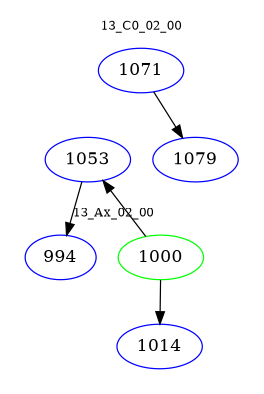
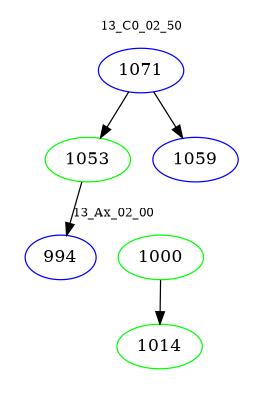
(142, 27) -> (142, 27)
(88, 160) -> (88, 160)
(196, 160) -> (196, 160)
(128, 213) -> (118, 109)
(160, 346) -> (160, 346)
